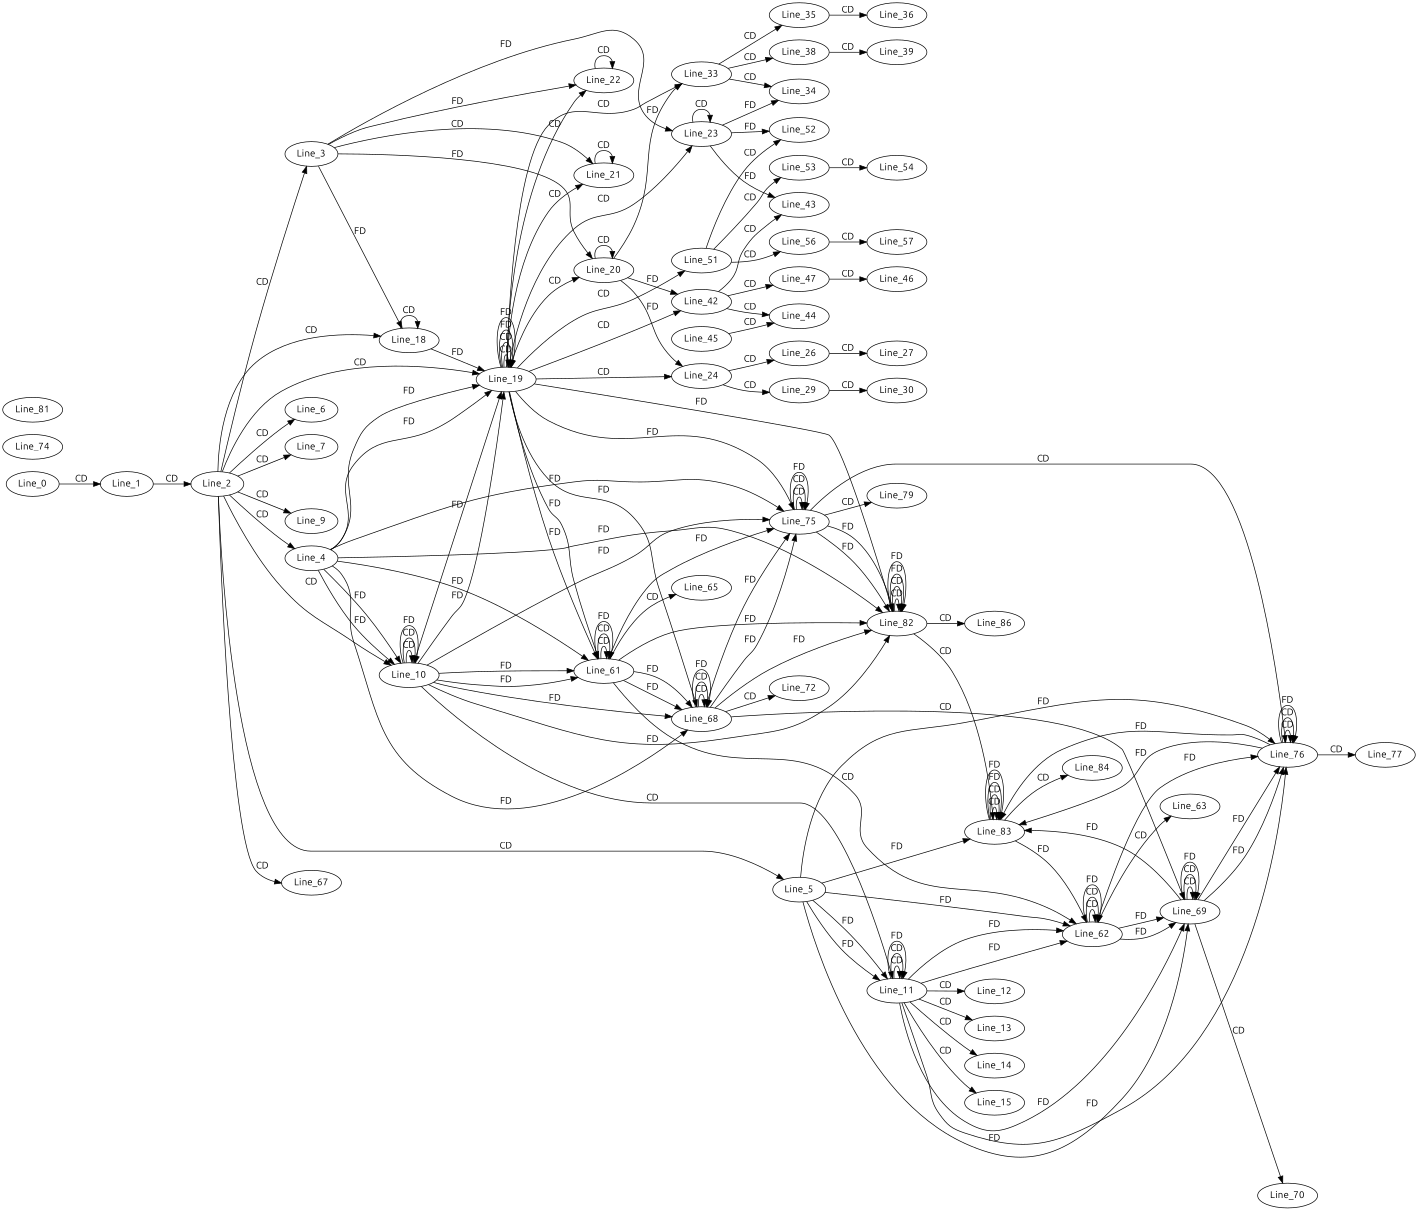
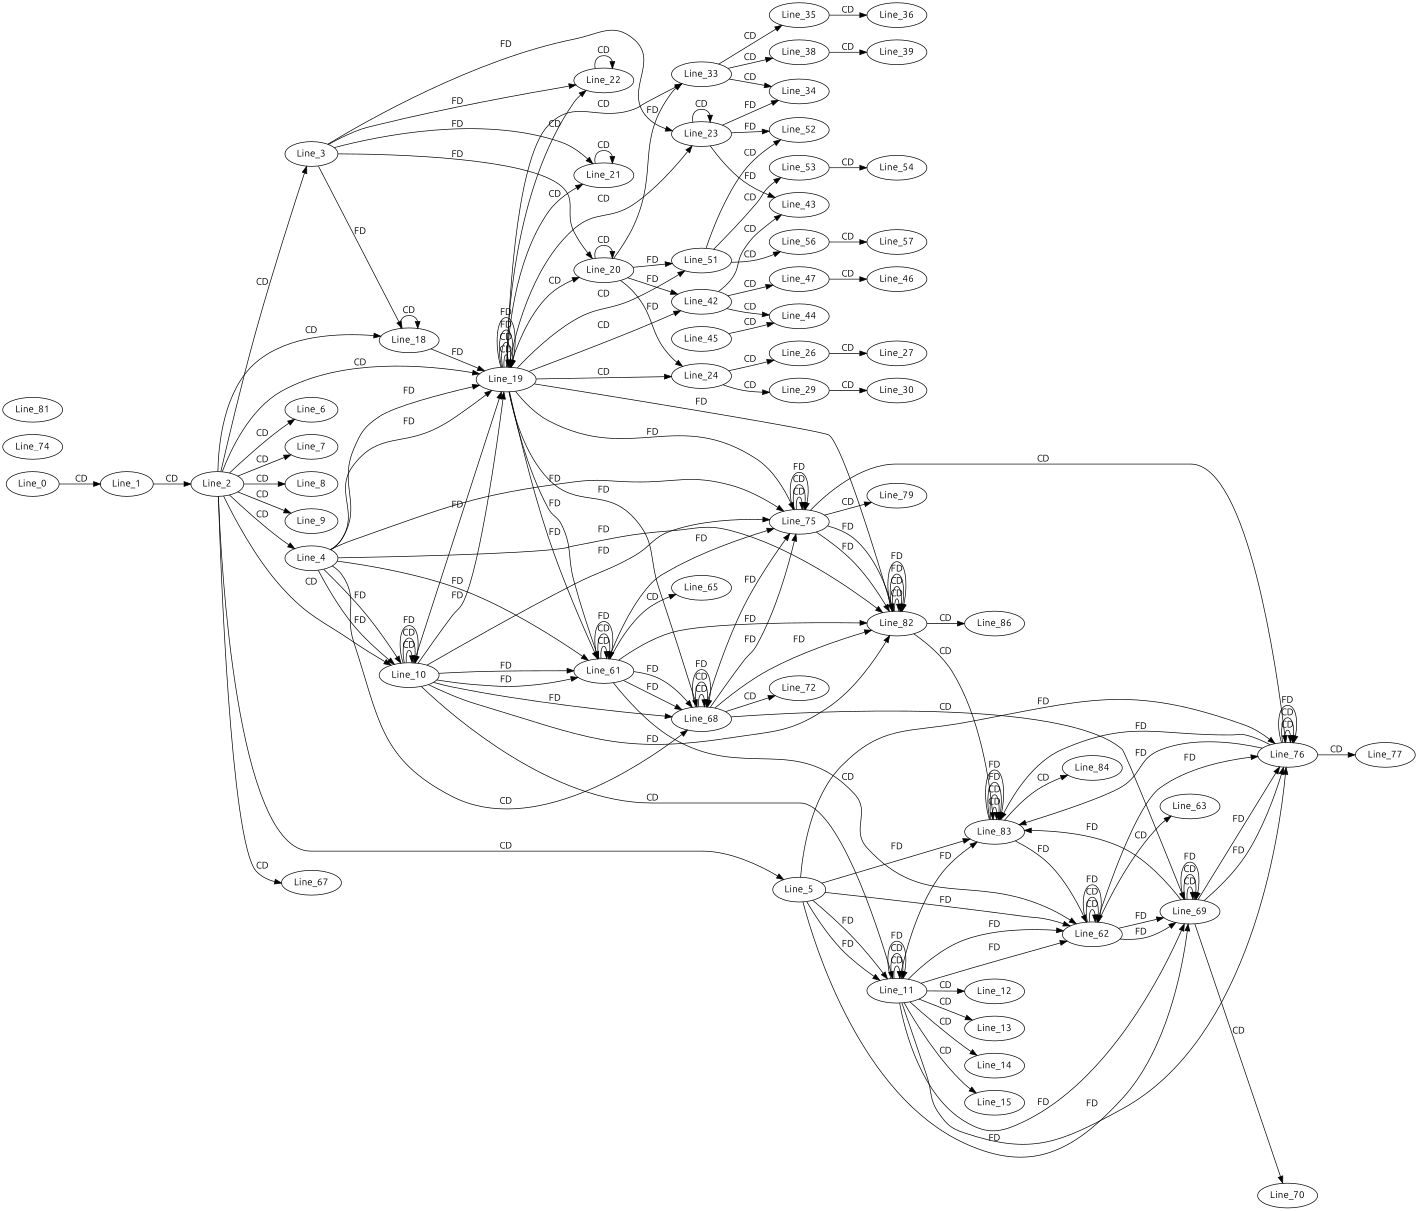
(458, 124) -> (458, 124)
none -> (649, 266)
none -> (311, 484)
(506, 801) -> (506, 801)
none -> (922, 909)
